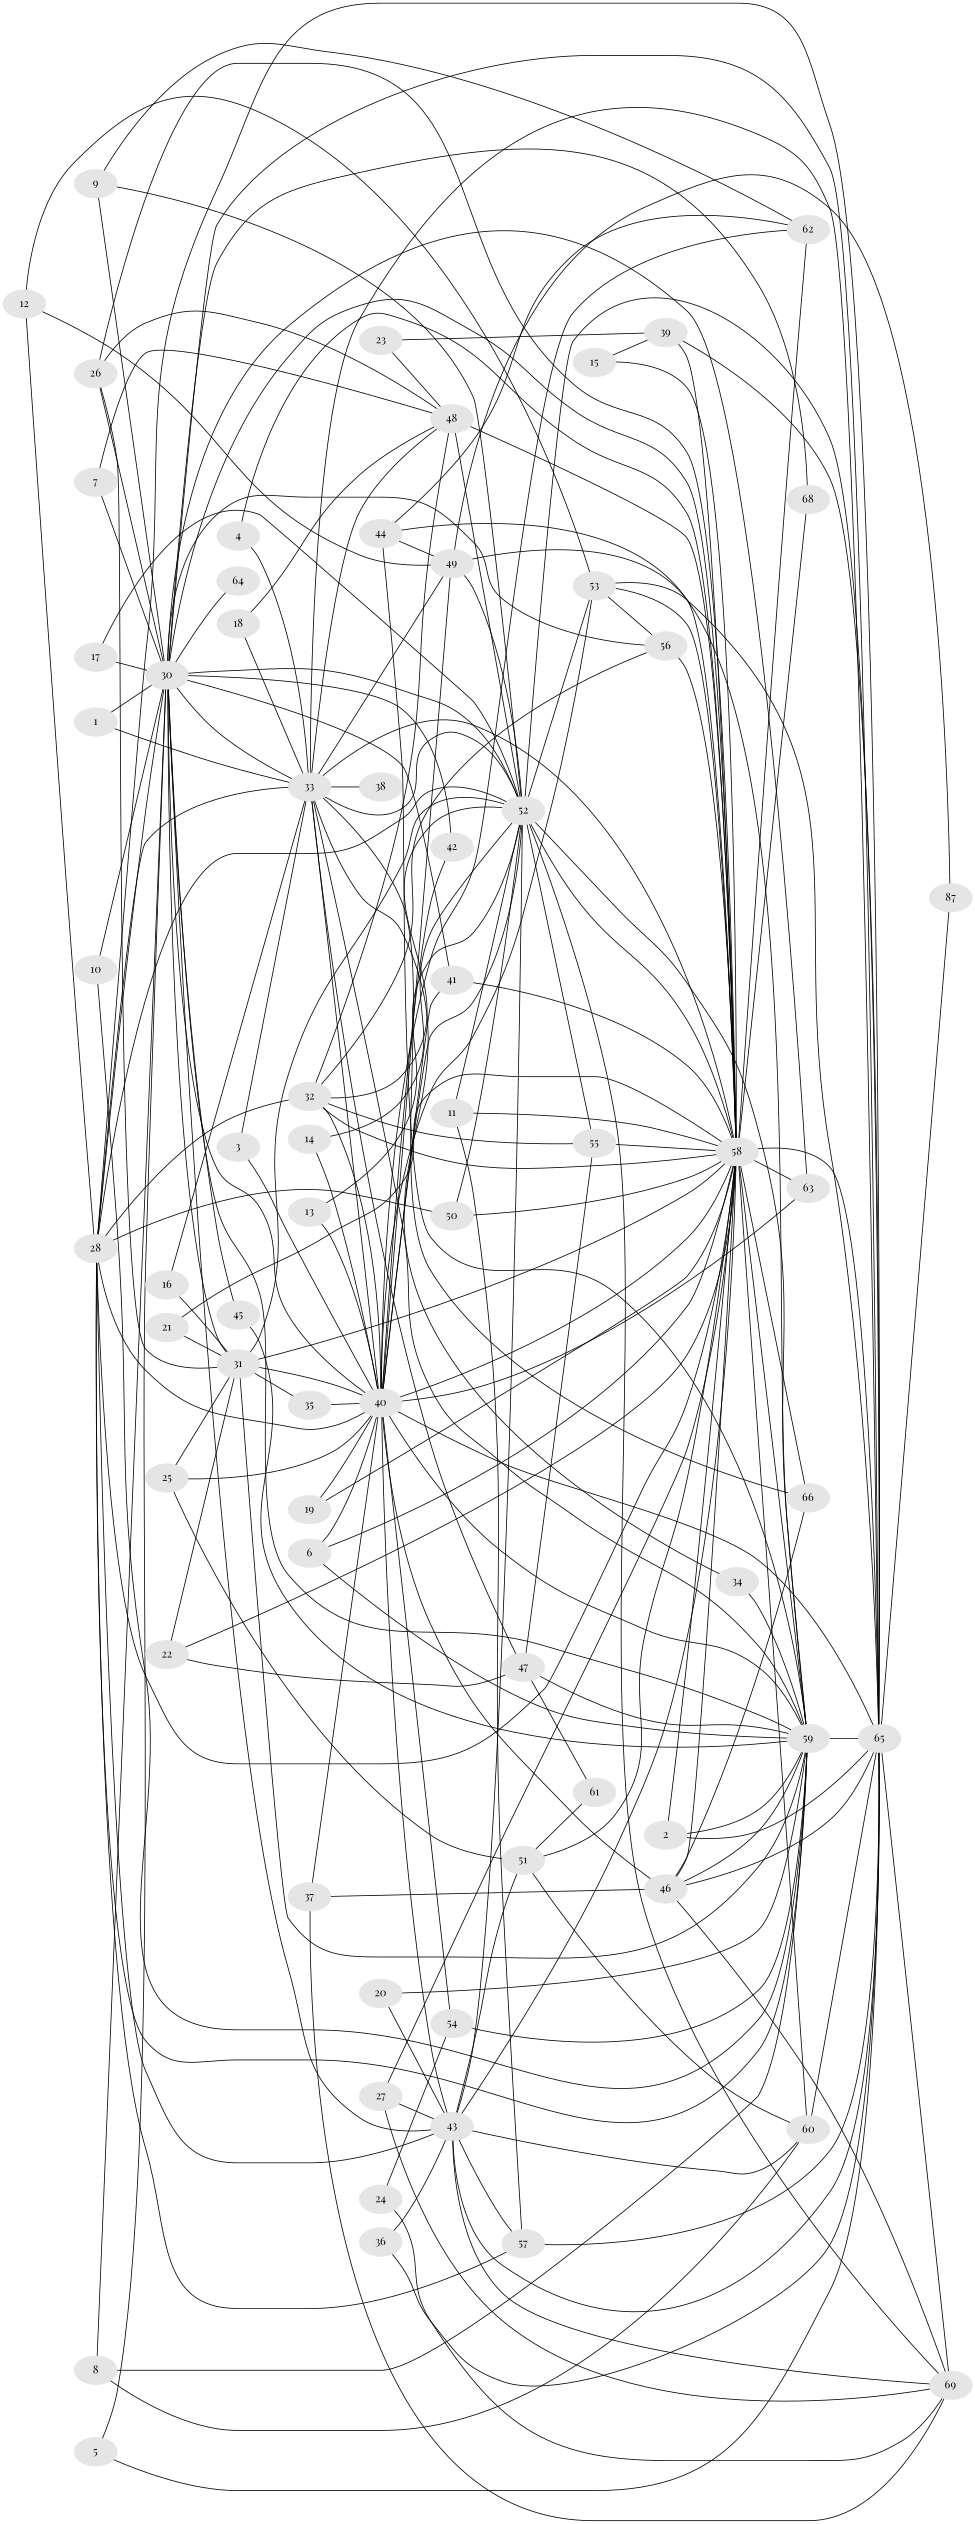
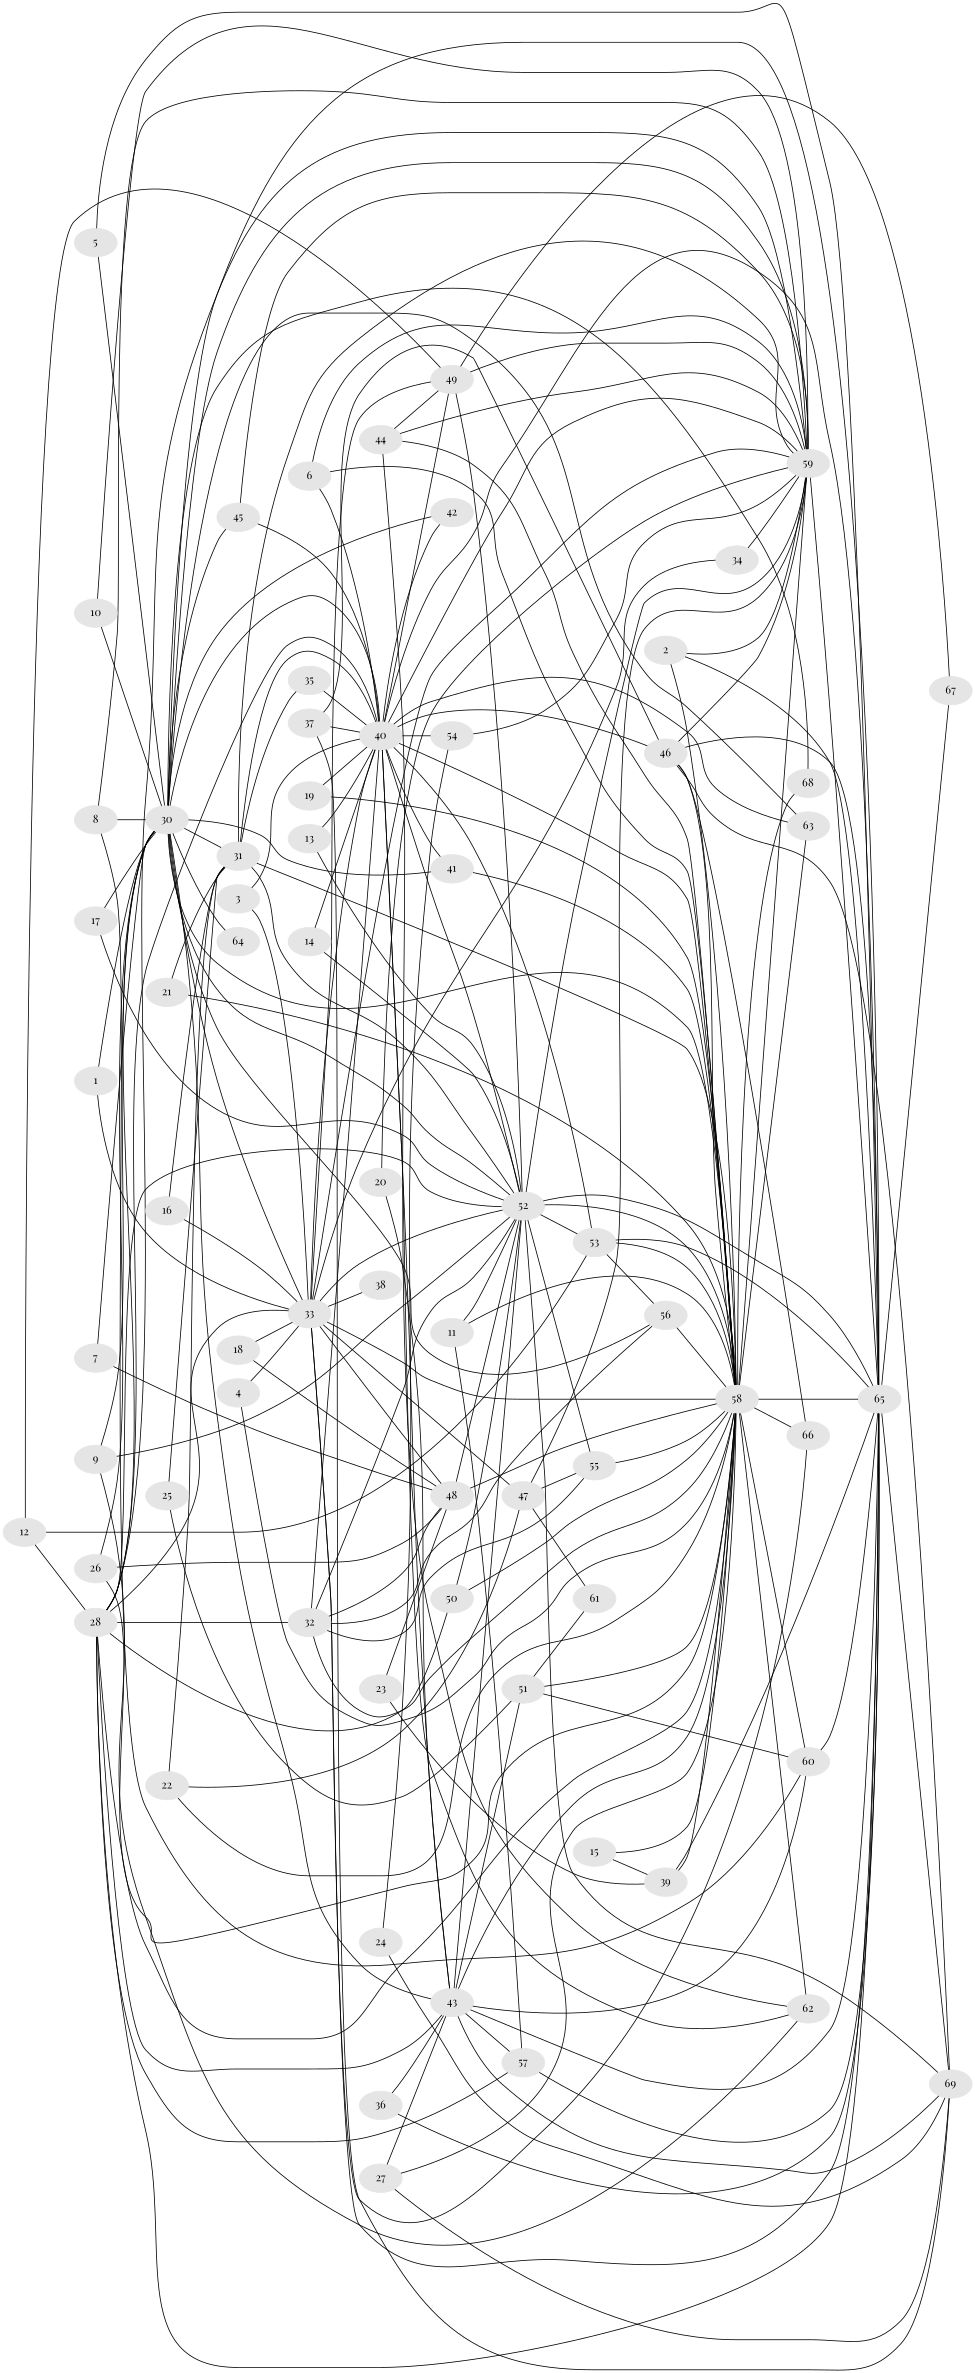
(121, 828) -> none
(951, 898) -> (951, 691)
(288, 1468) -> (349, 602)
